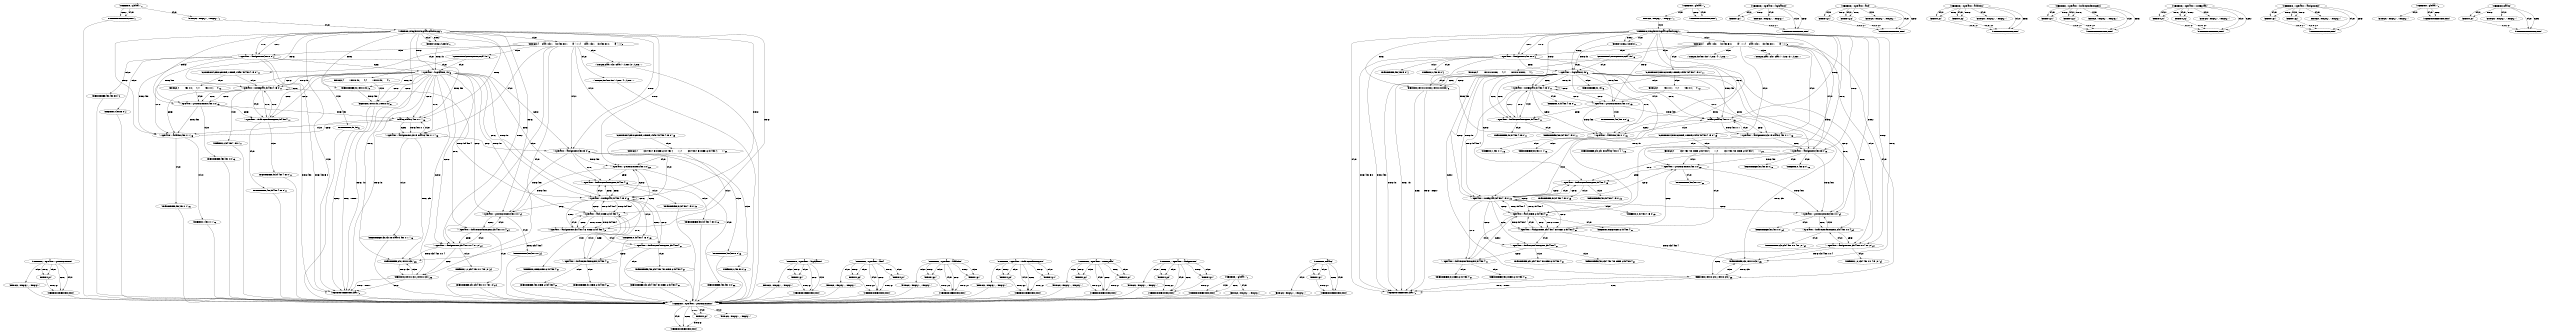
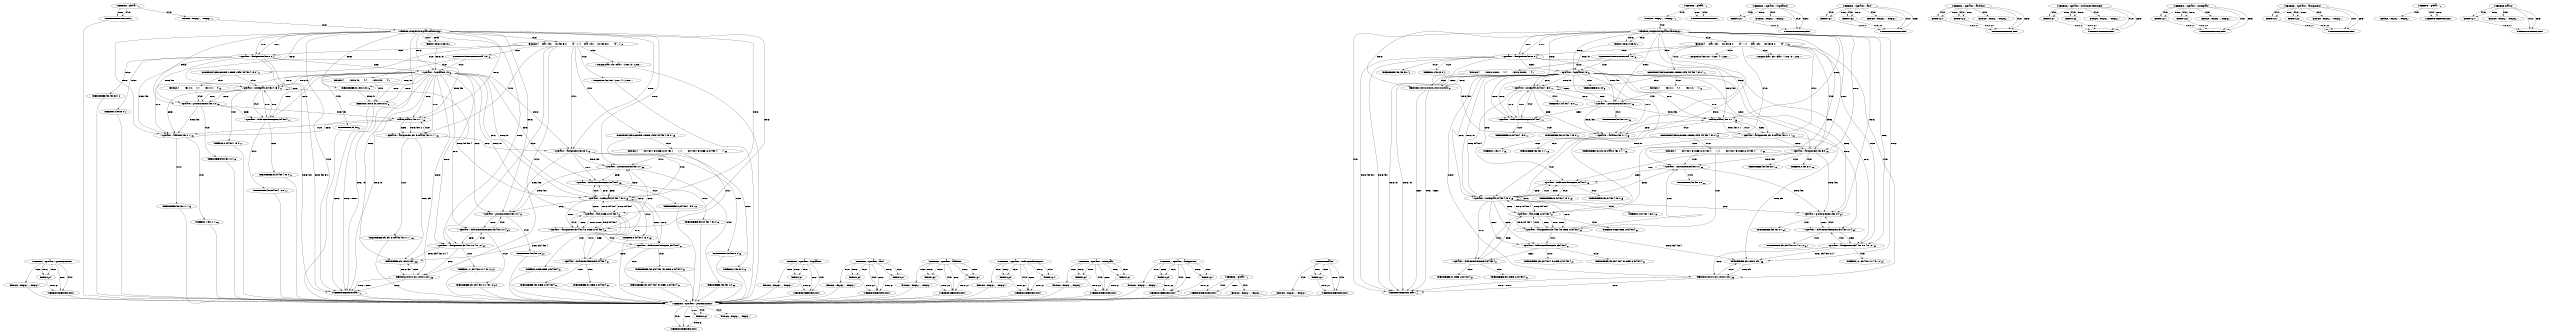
(373, 96) -> (371, 96)
